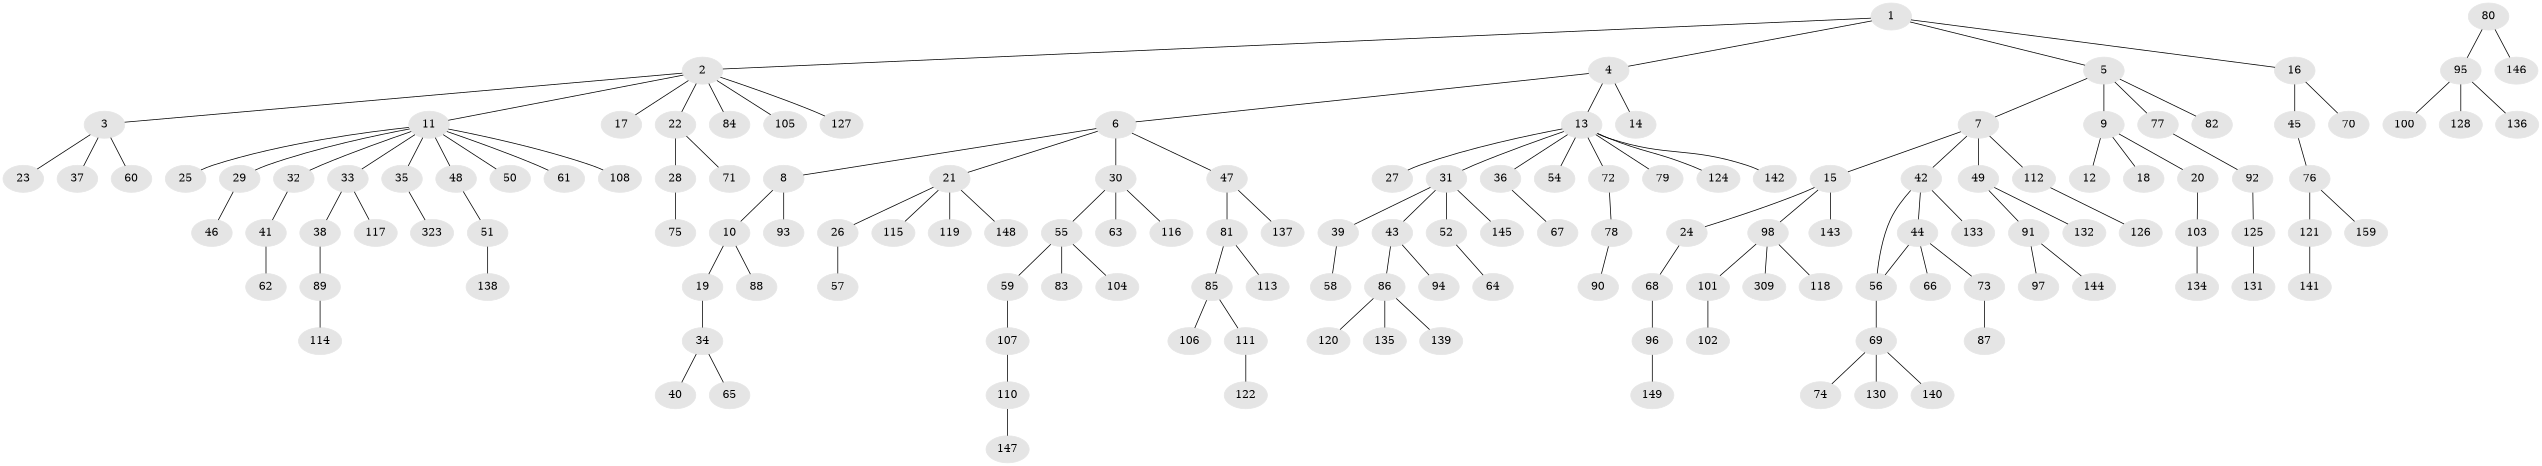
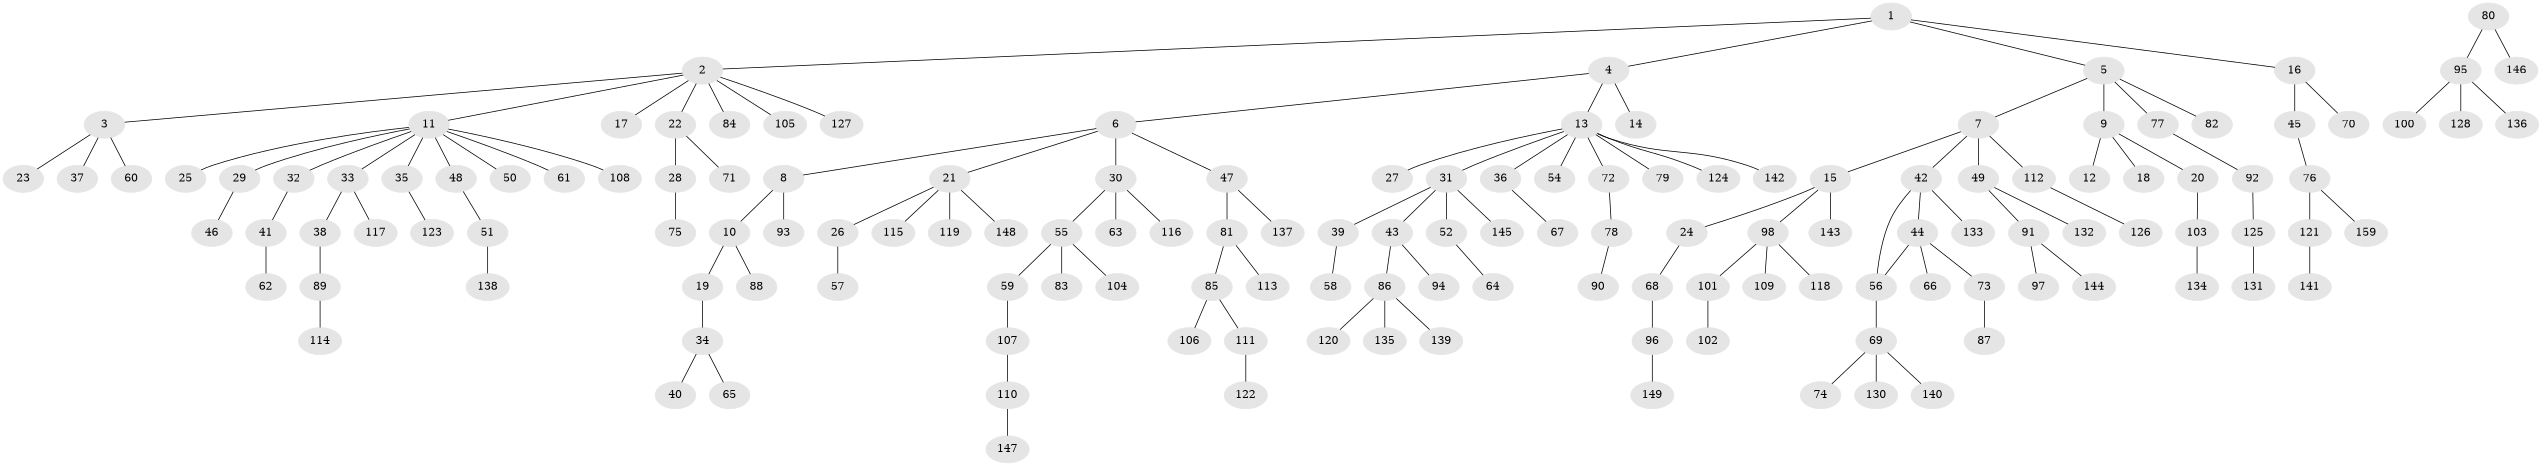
(432, 233) -> (432, 233)
(1764, 287) -> (1764, 287)
